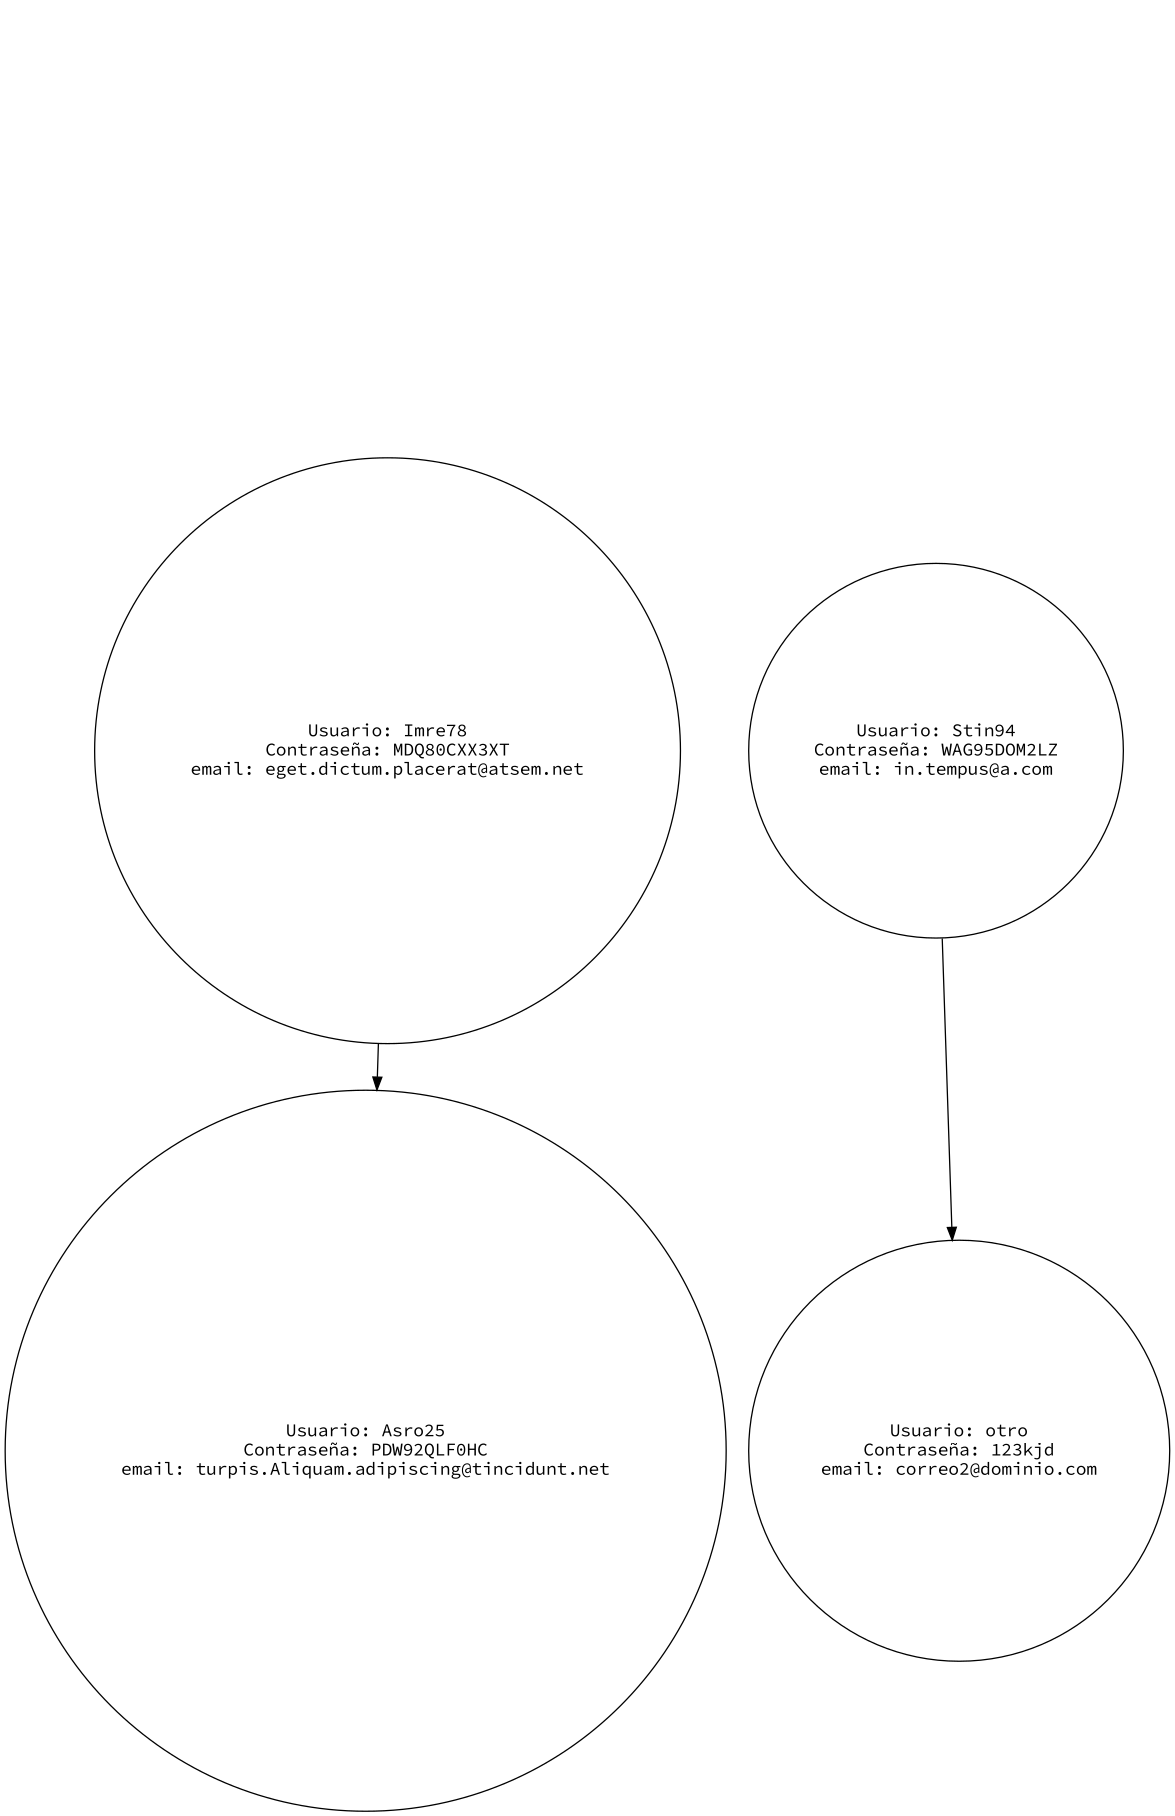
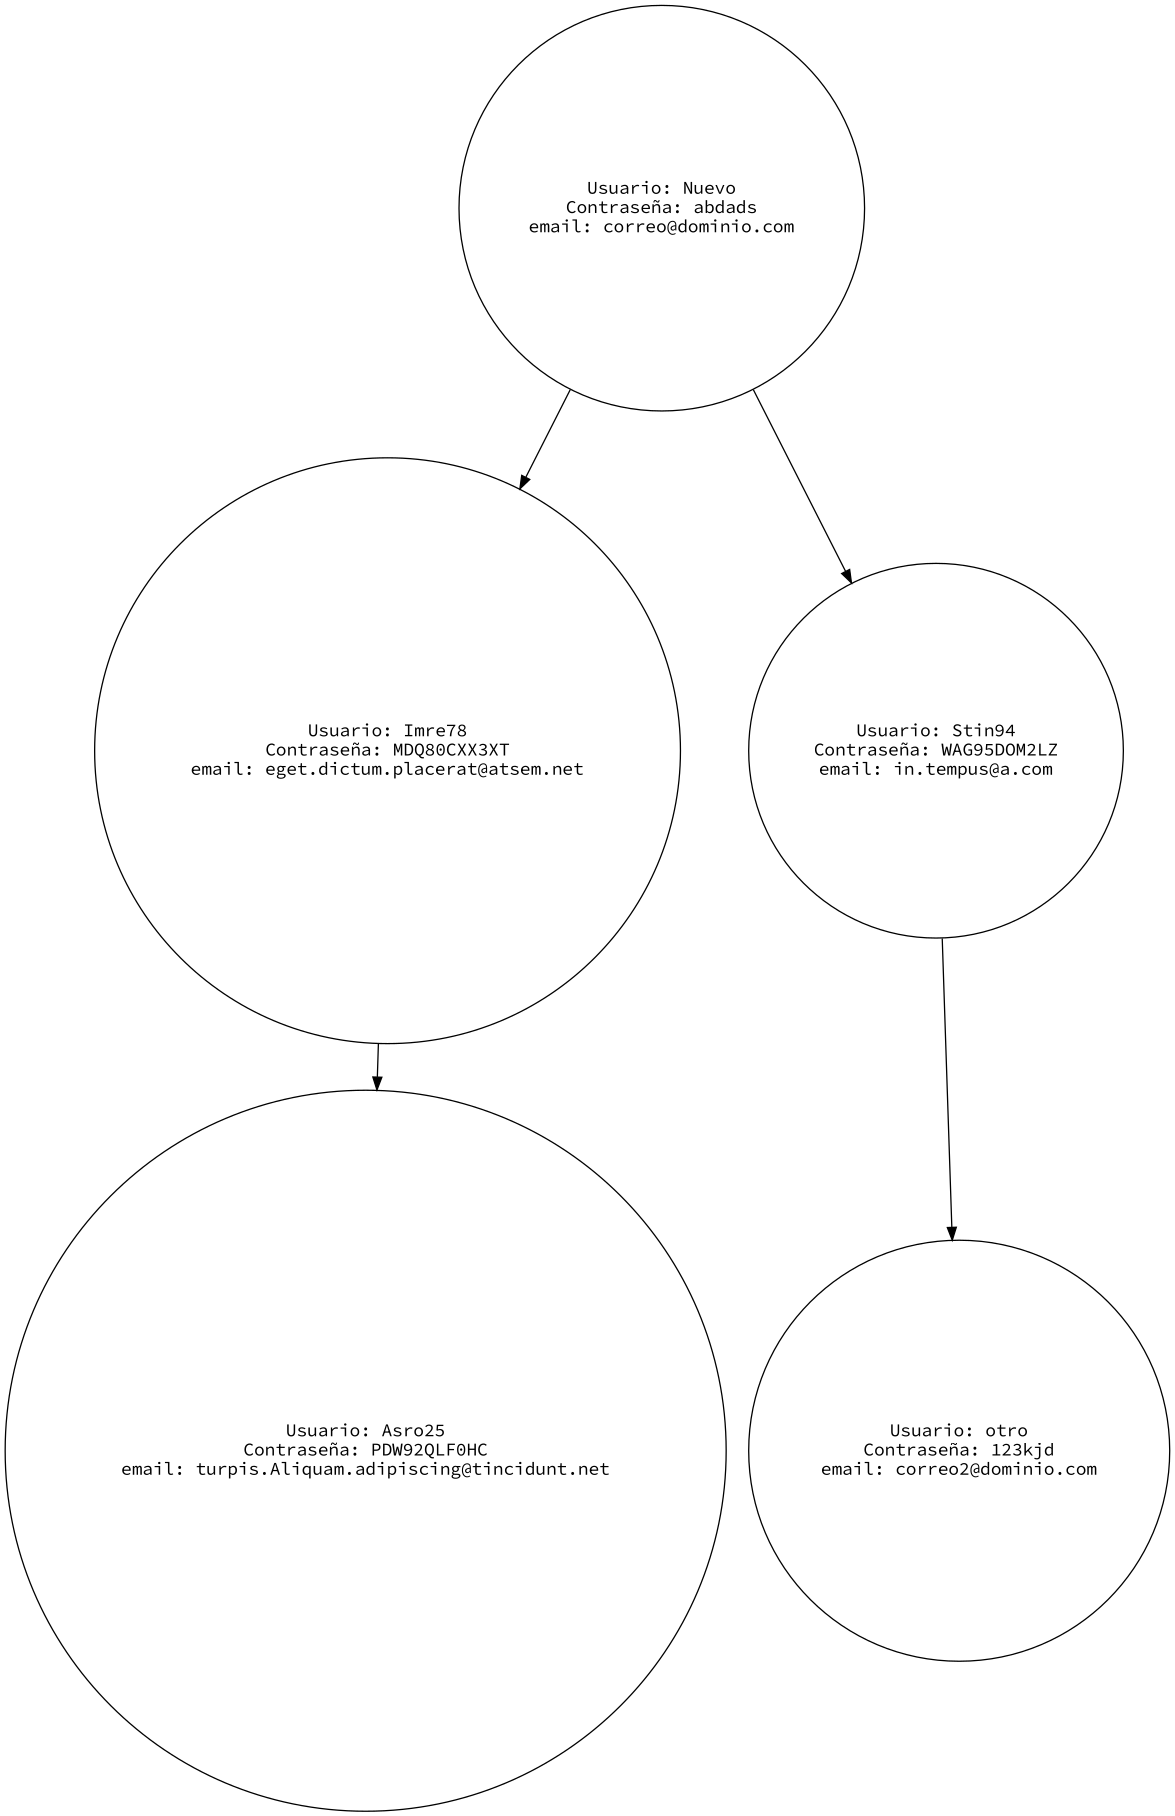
none -> (662, 208)
